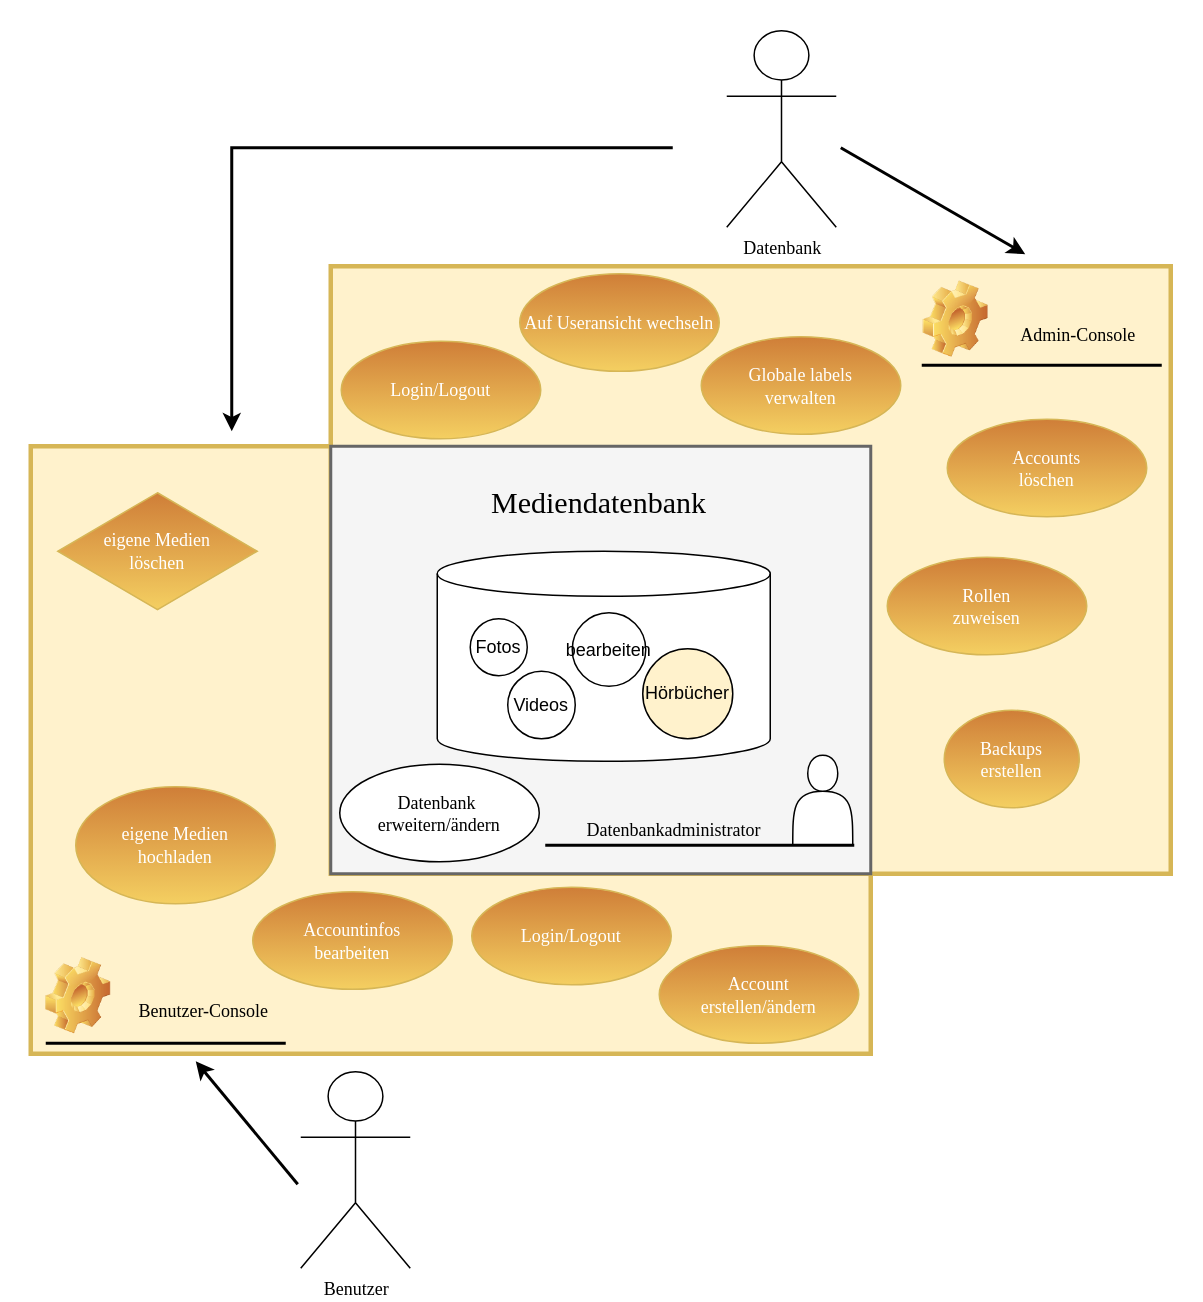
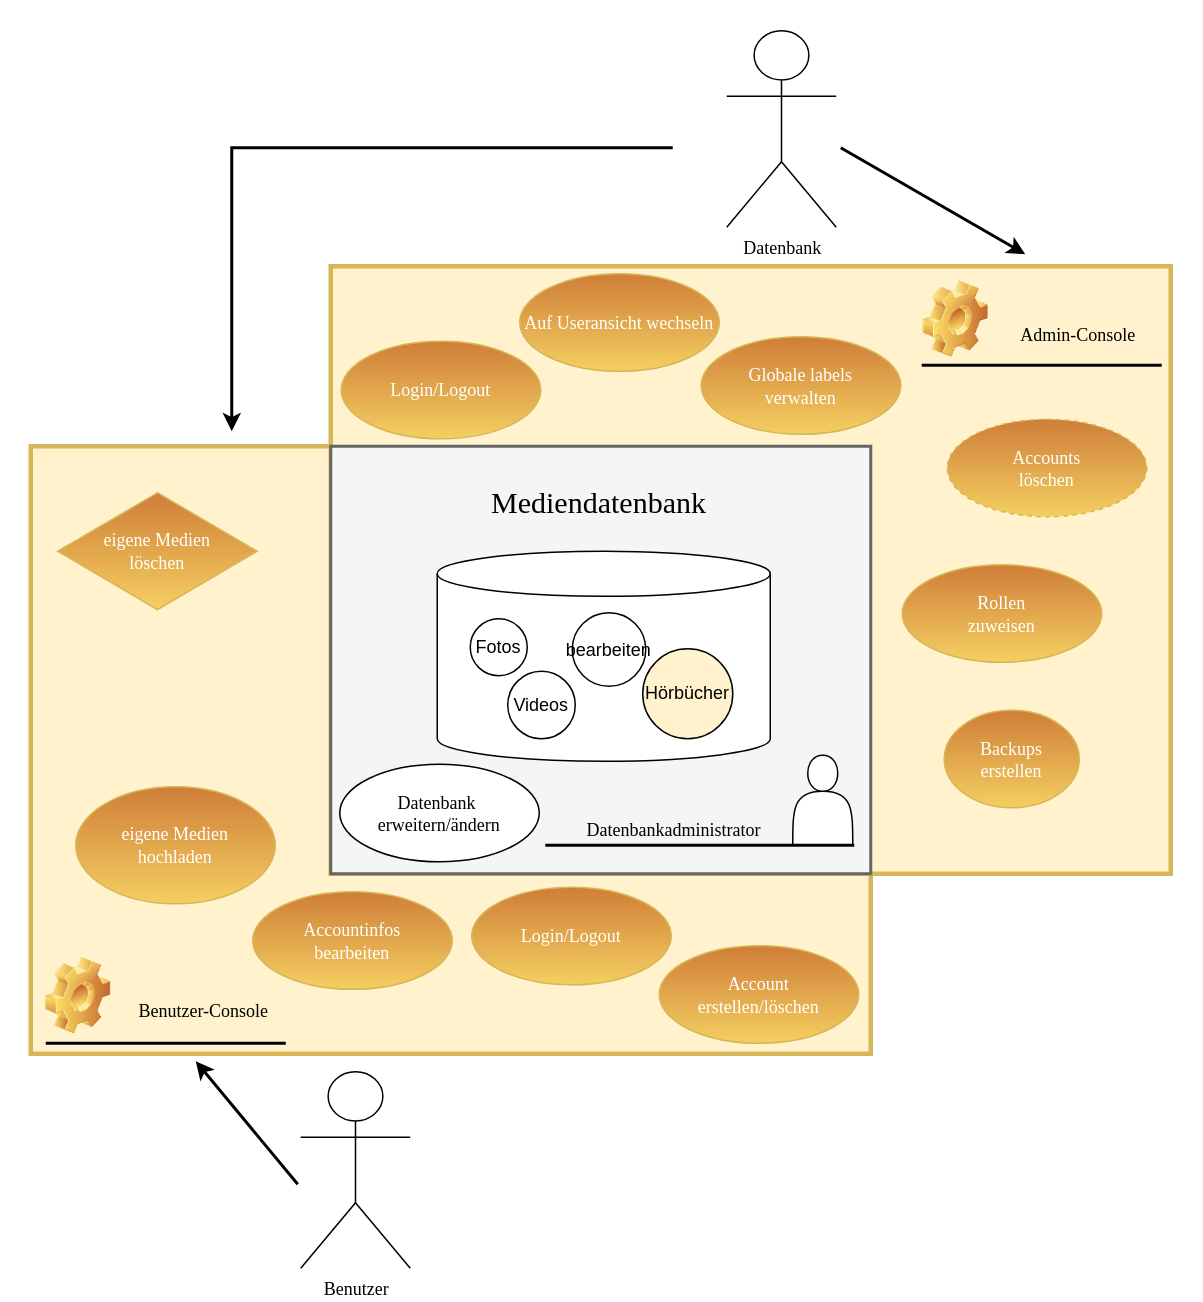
(1047, 468) -> (1047, 468)
(987, 606) -> (1002, 614)
(759, 995) -> (759, 995)
